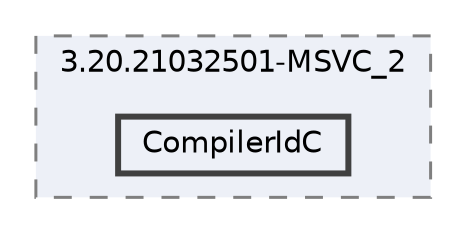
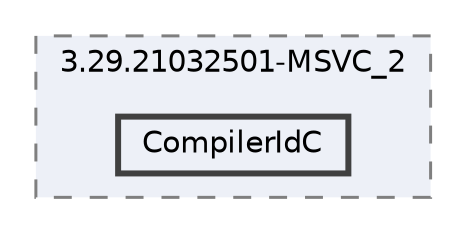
(233, 64) -> (233, 64)
